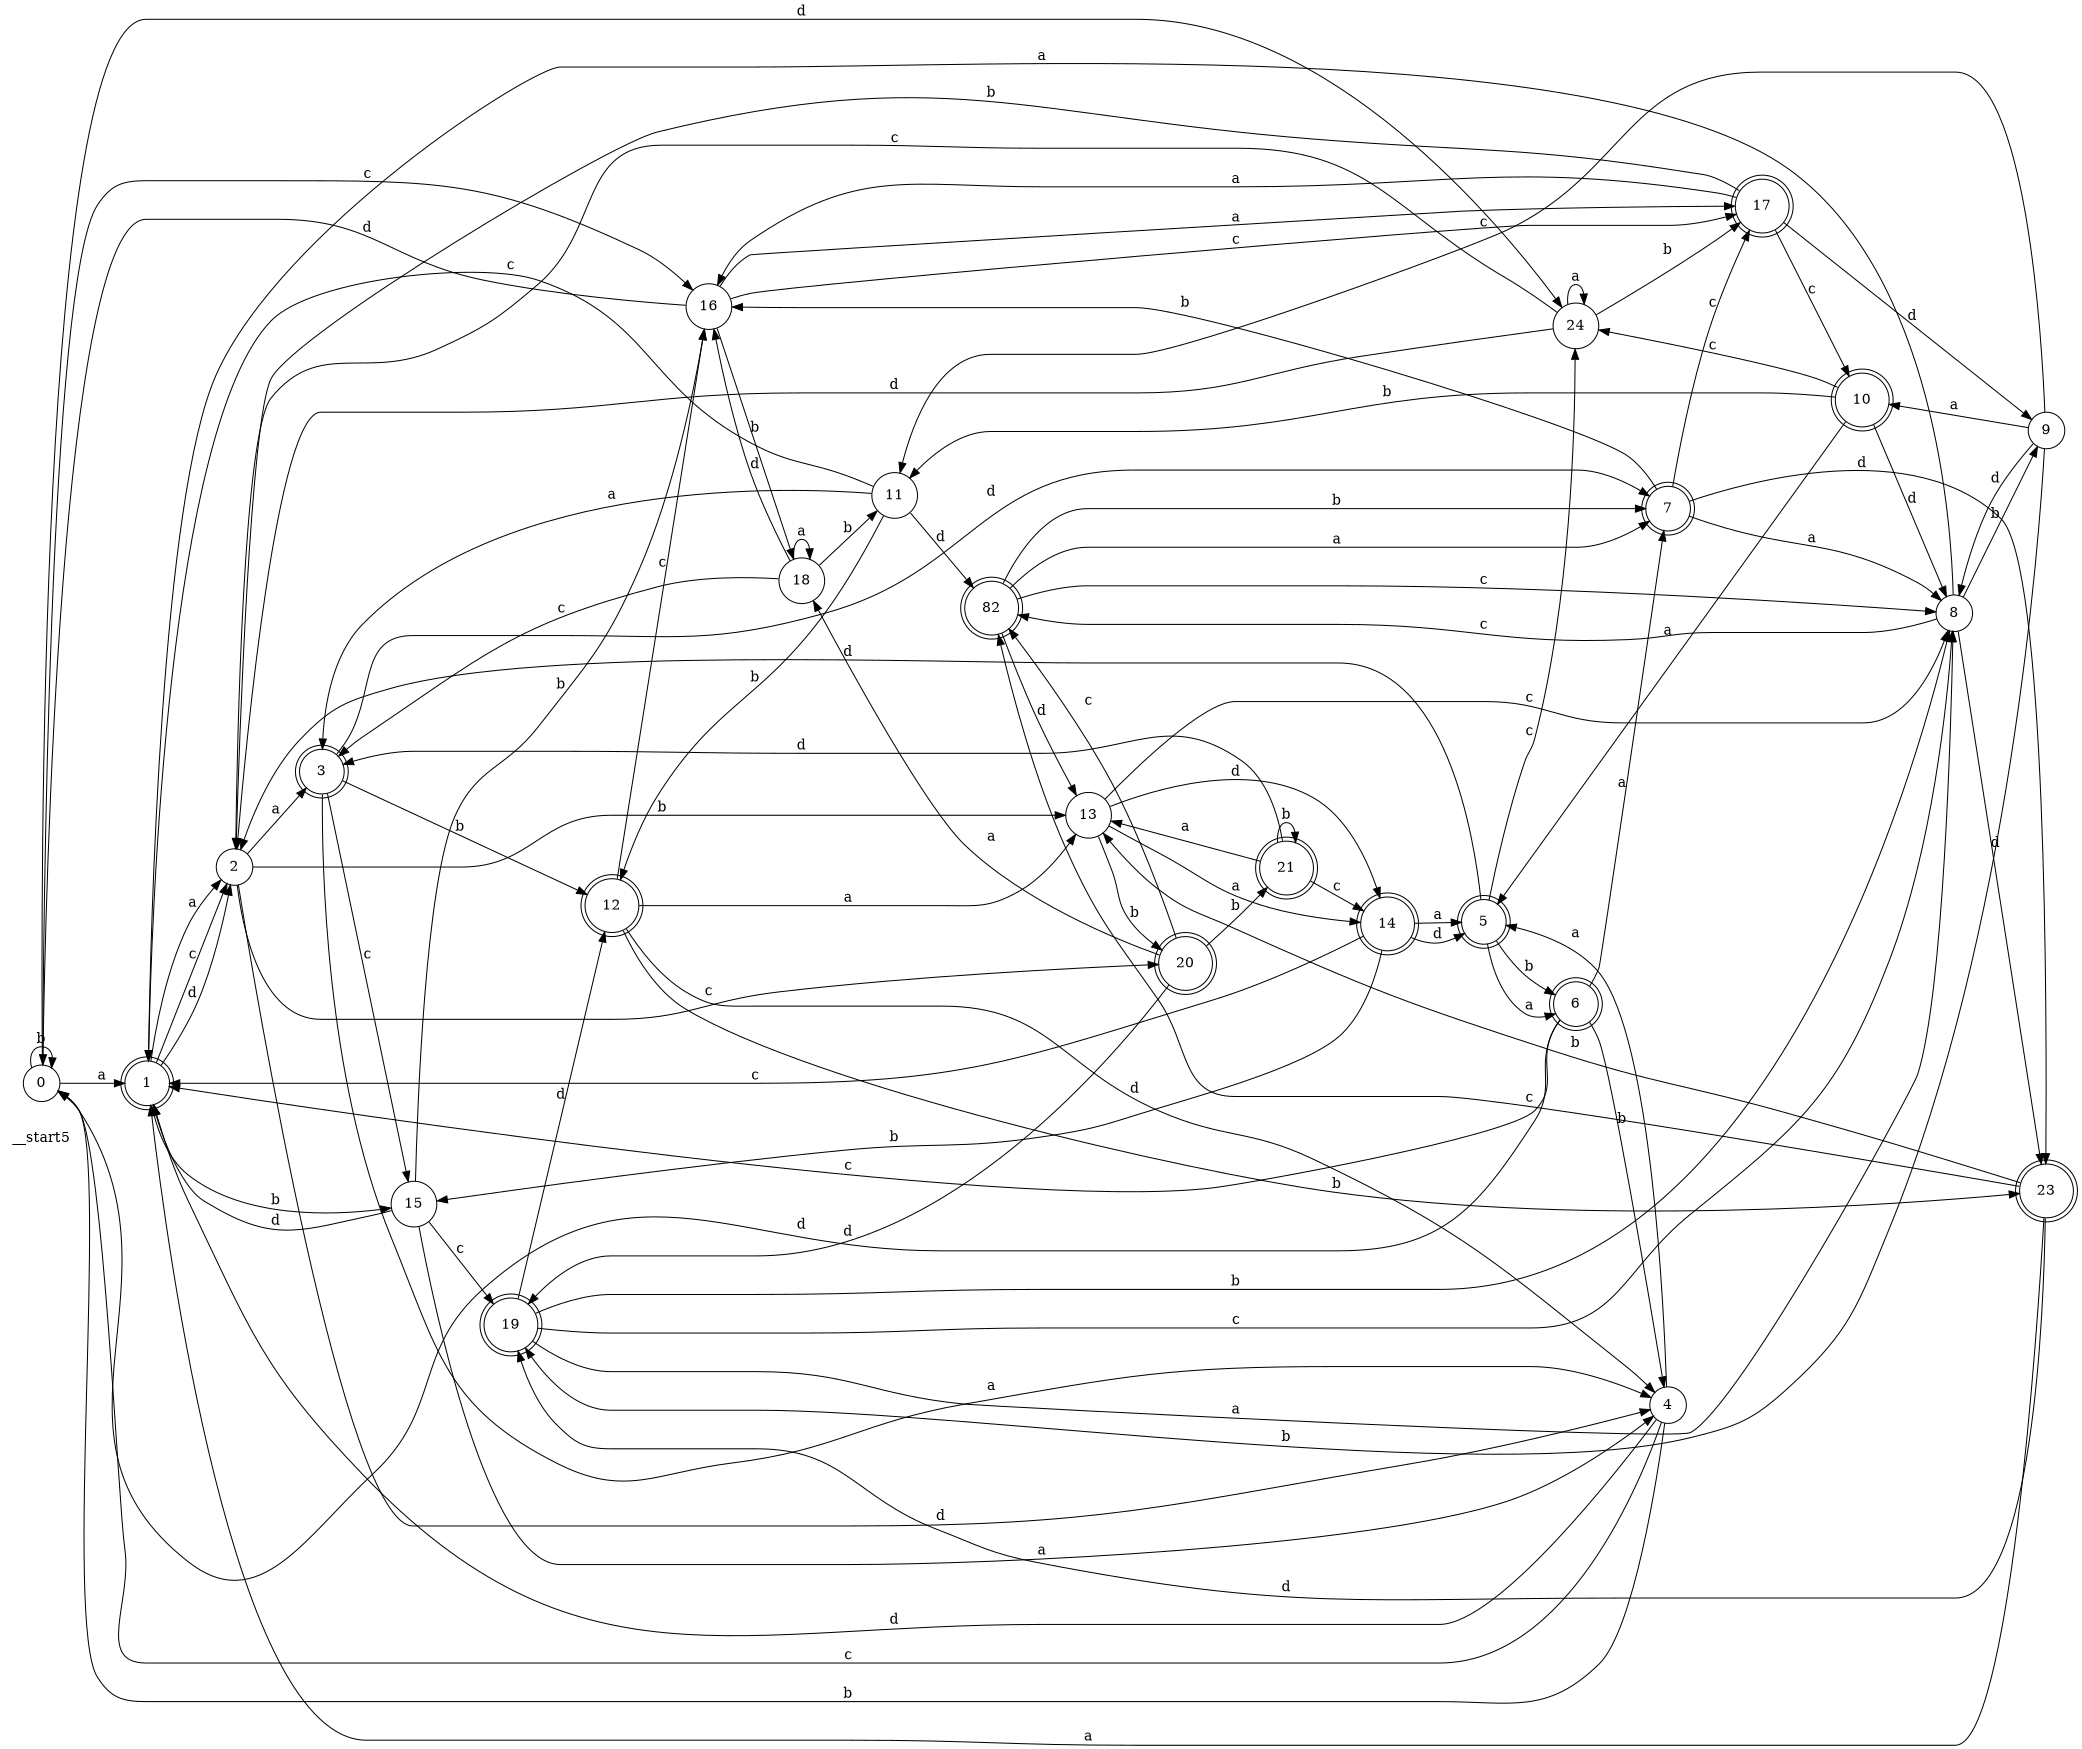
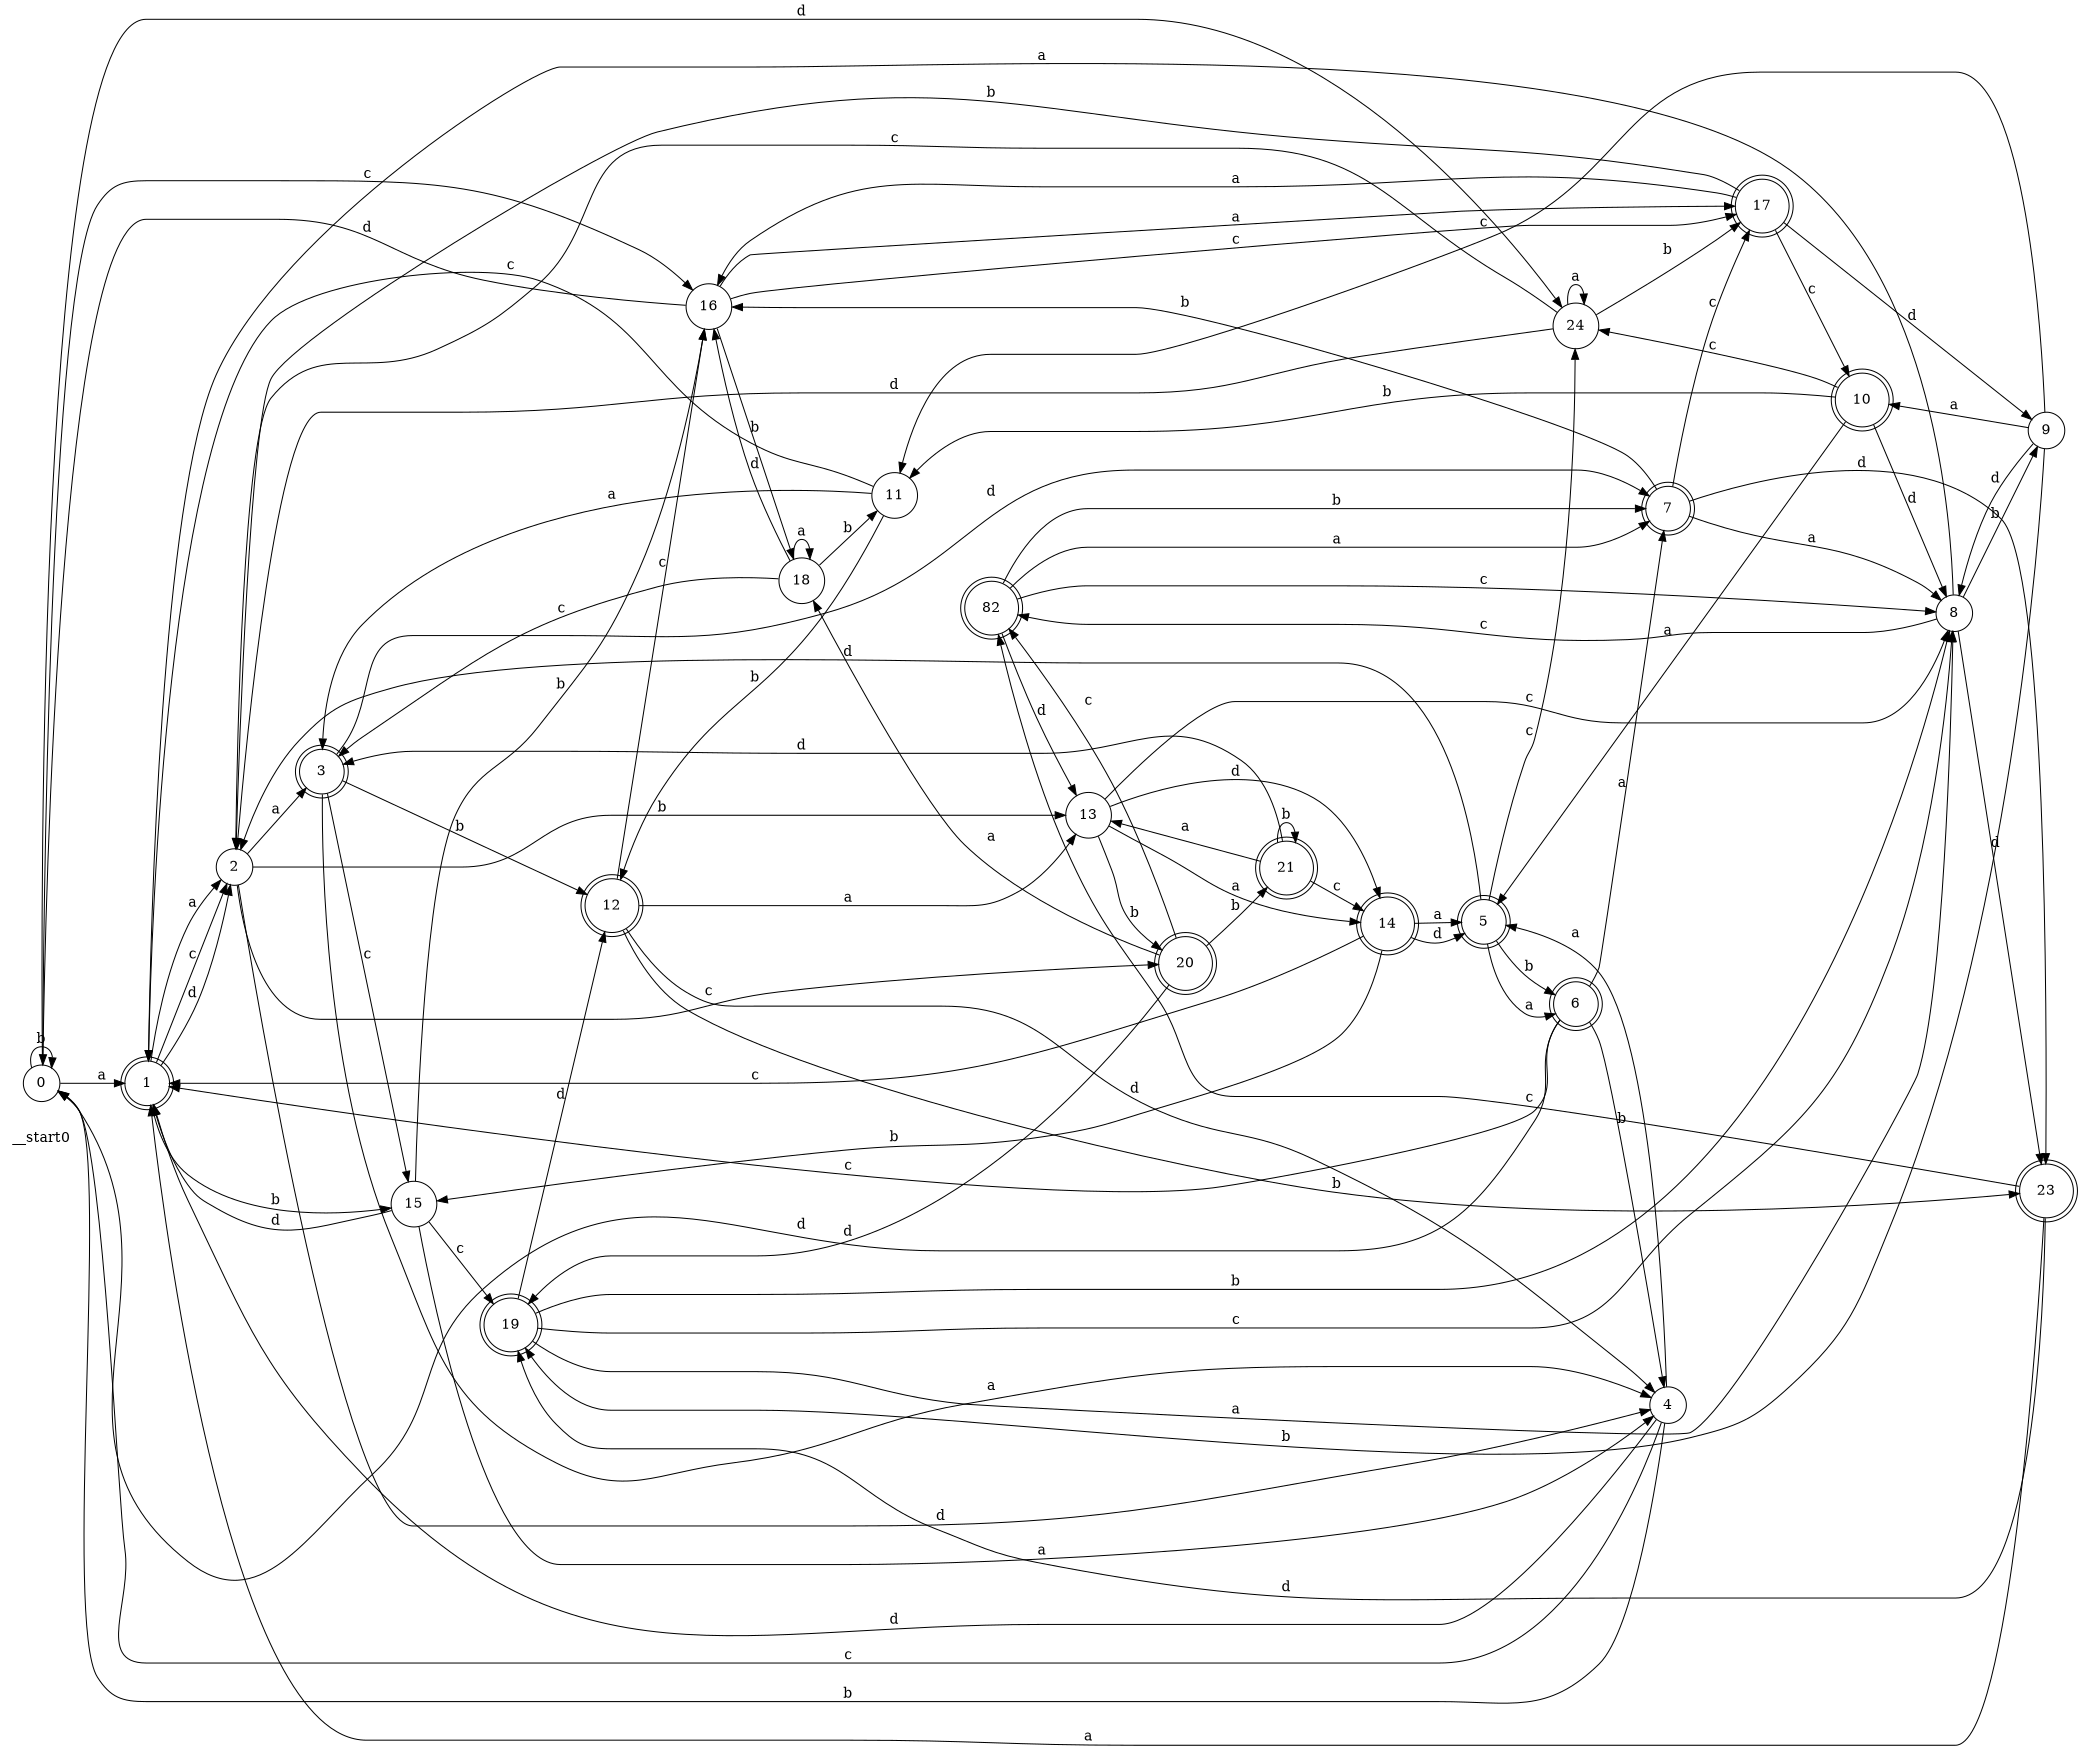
(939, 546) -> none
(1572, 1057) -> none
(42, 1138) -> (42, 1138)
